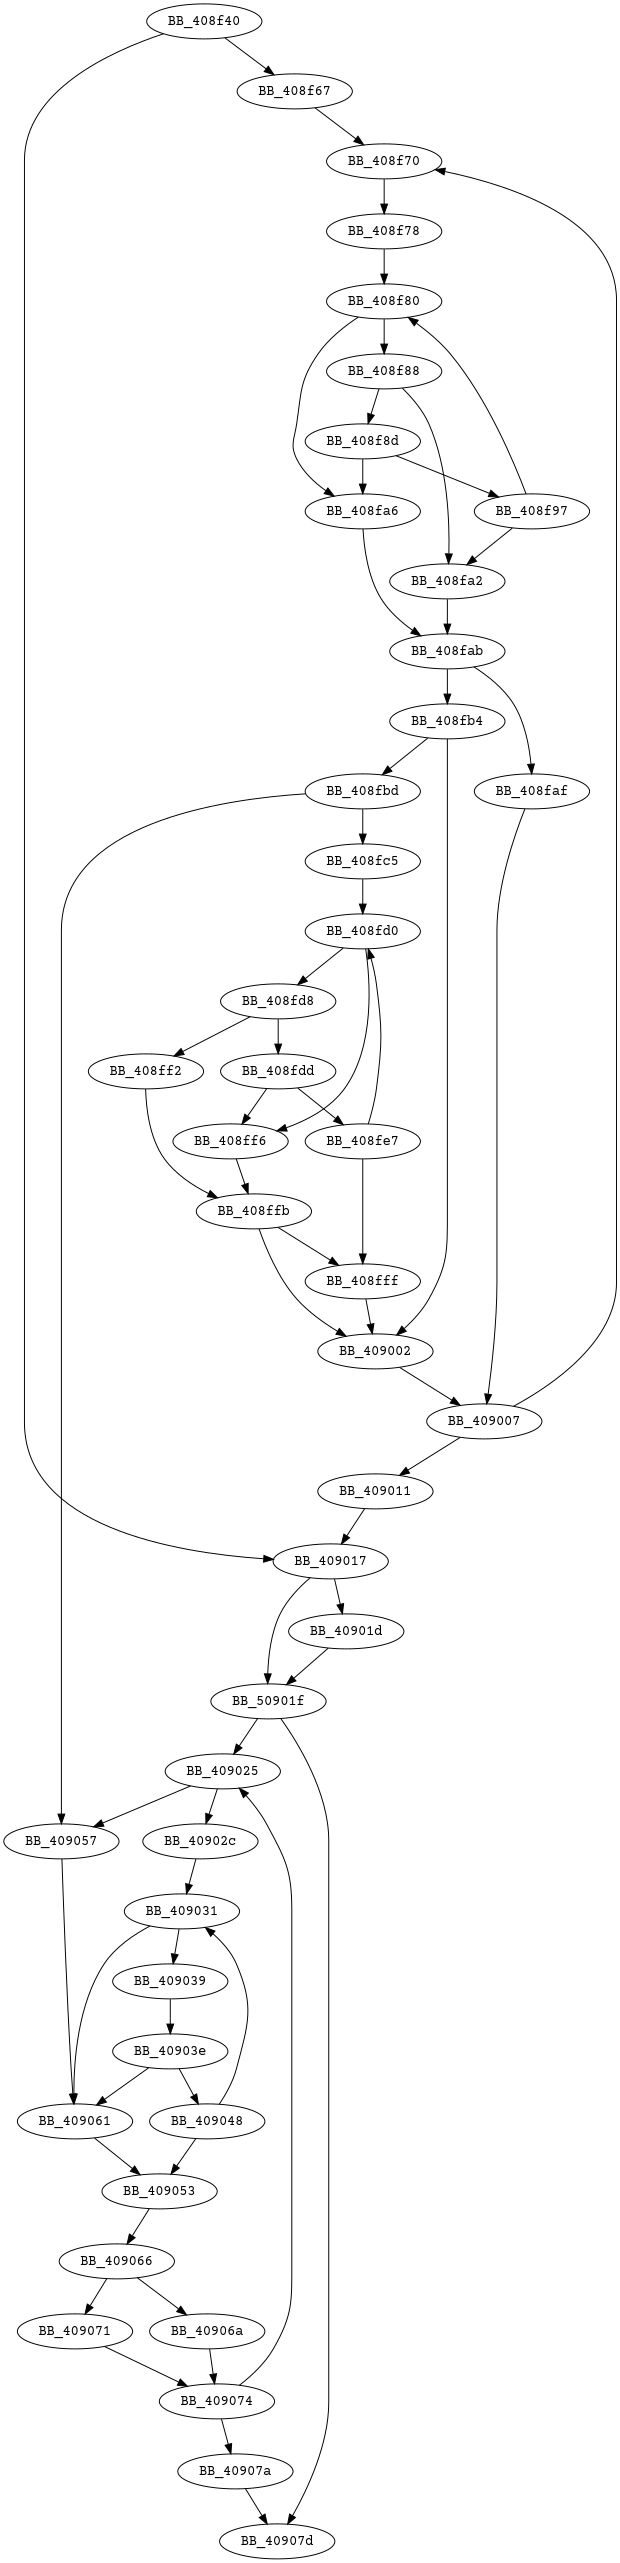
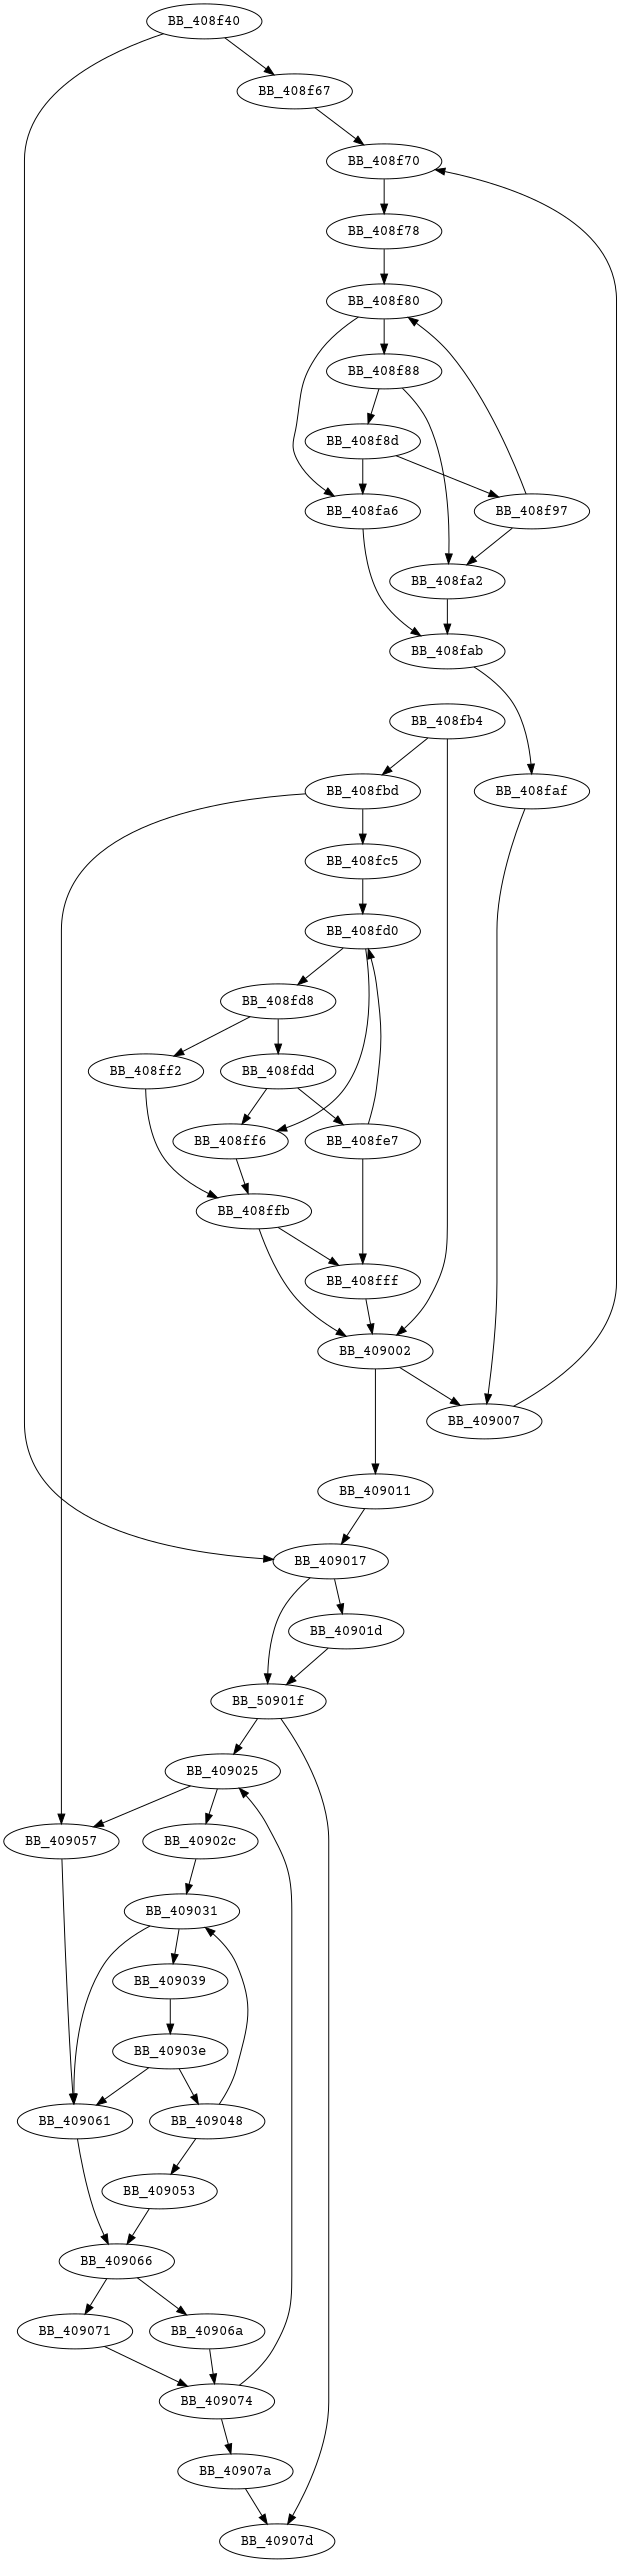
(447, 682) -> none
(434, 1454) -> (375, 1416)
(113, 2153) -> (87, 2188)
